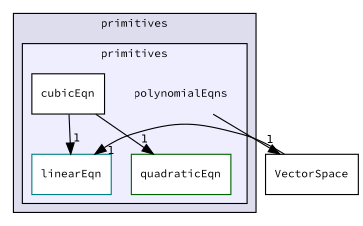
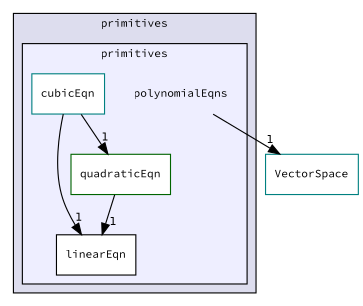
(68, 94) -> (68, 94)
(195, 125) -> (110, 209)
(72, 174) -> (96, 255)
(312, 174) -> (312, 174)
